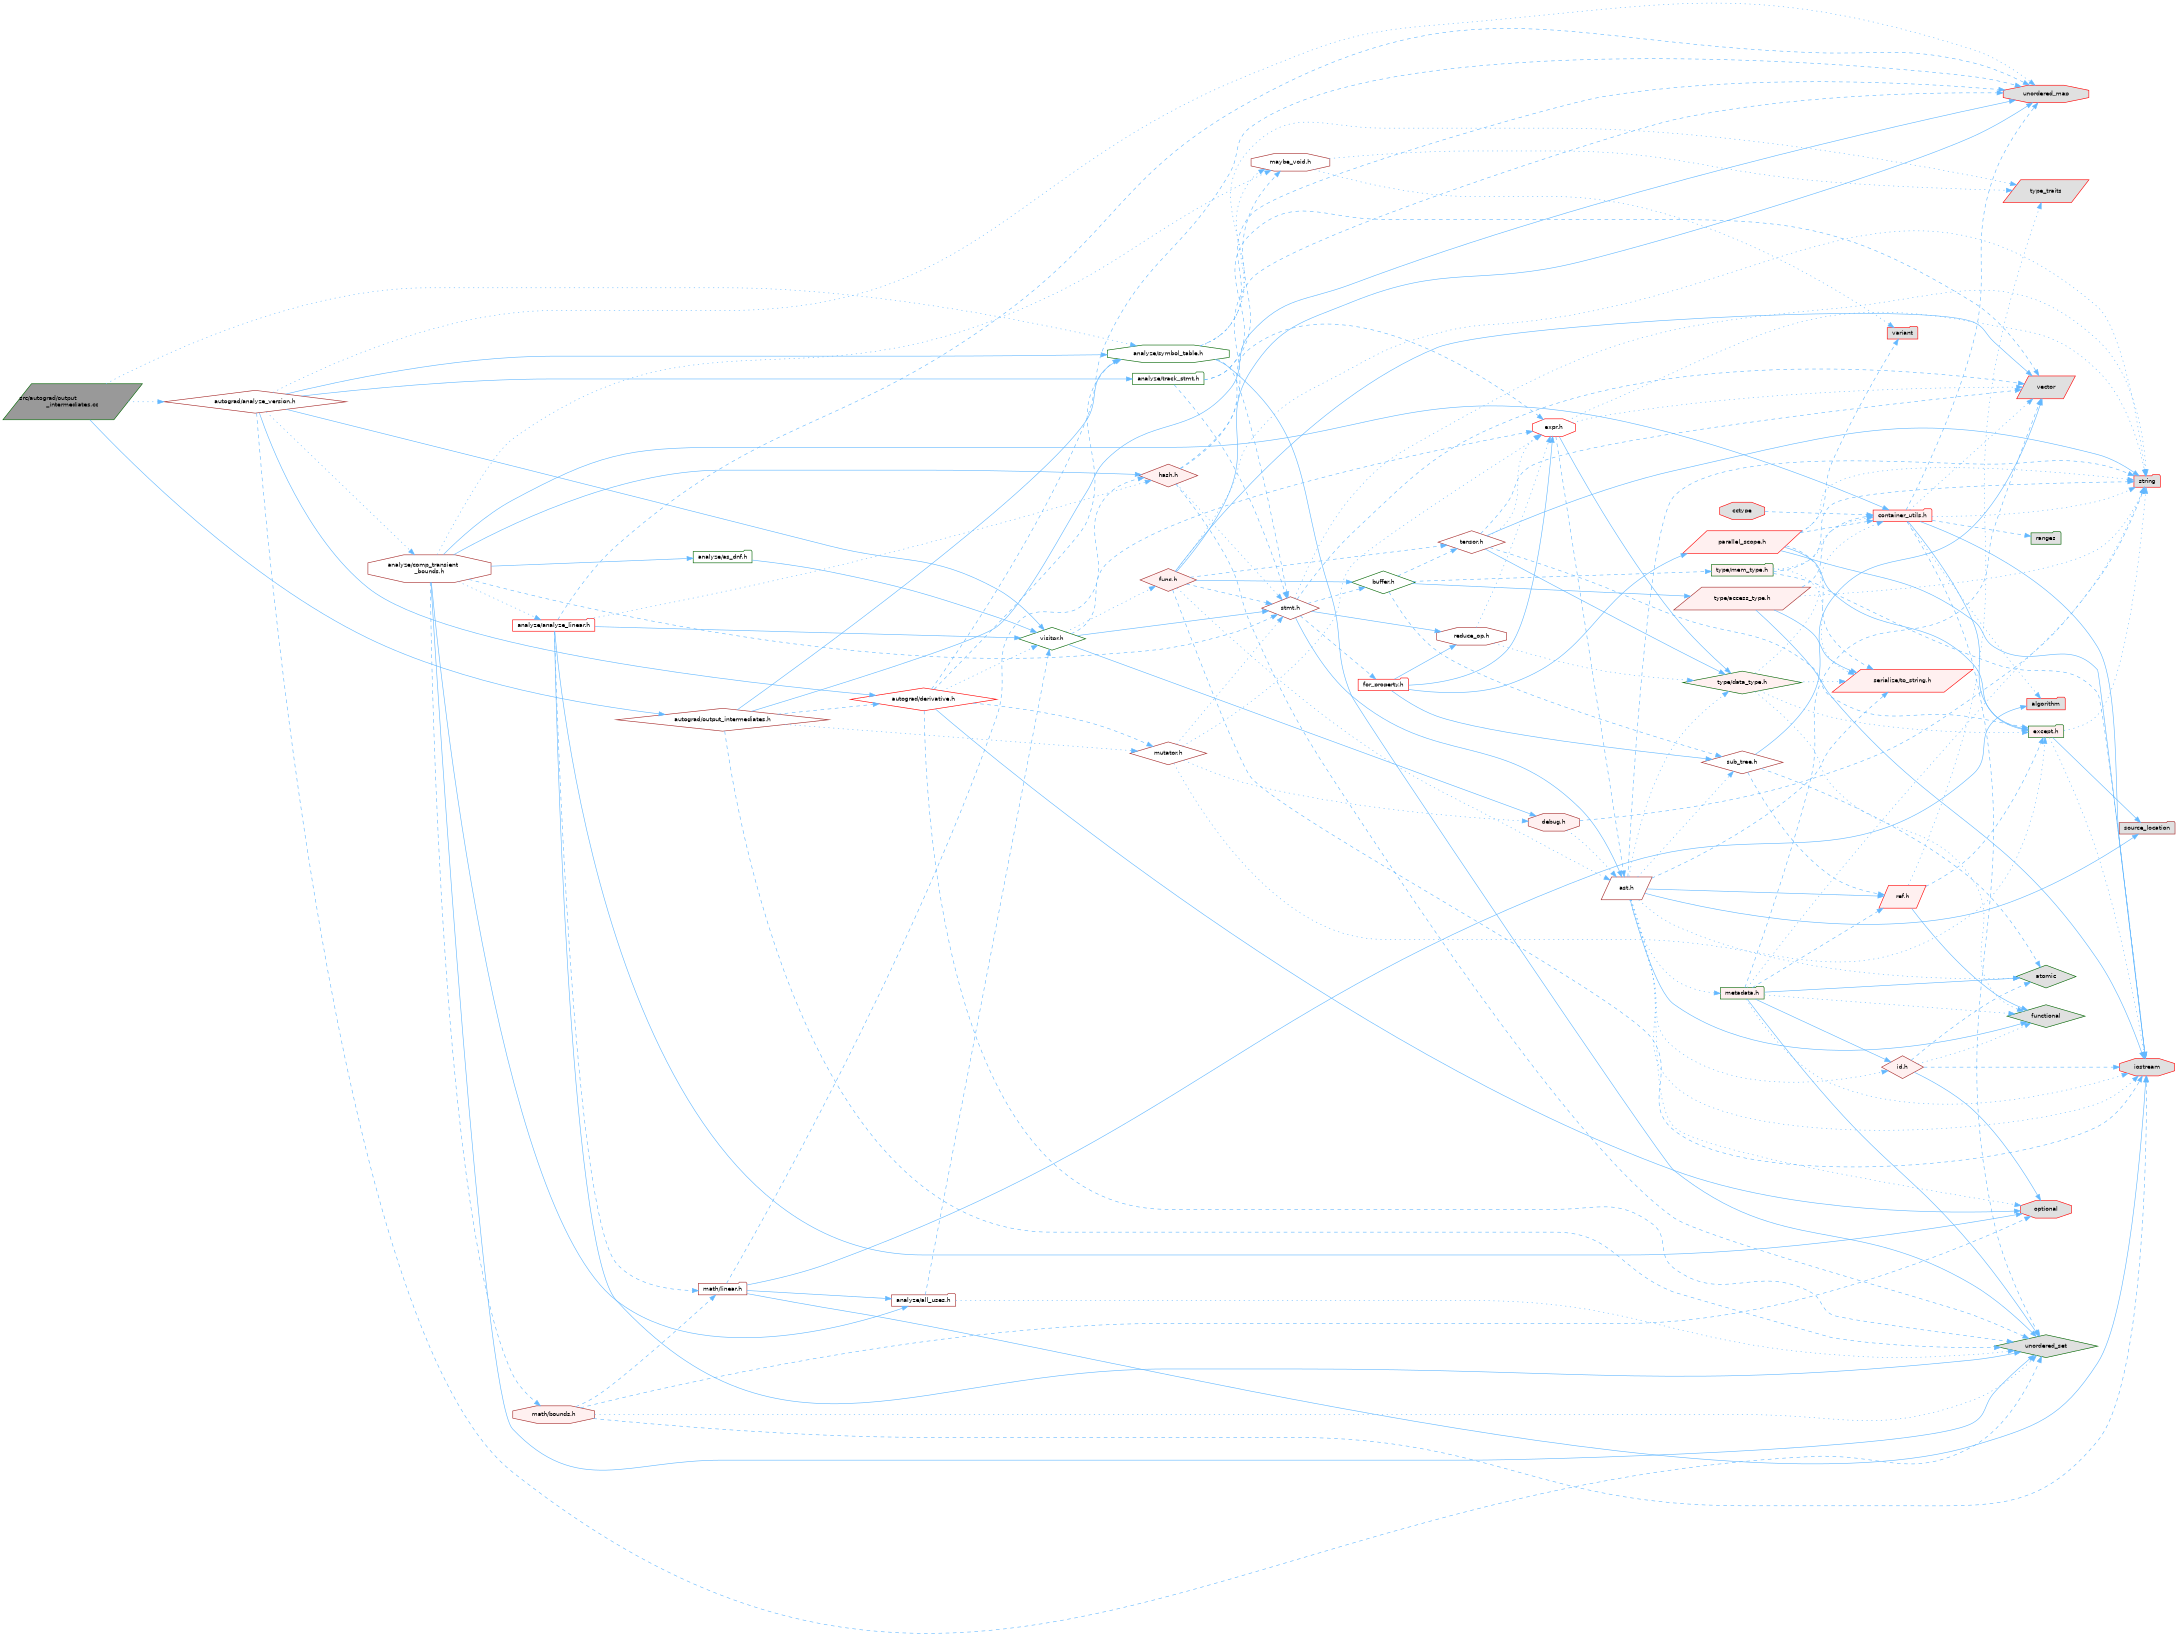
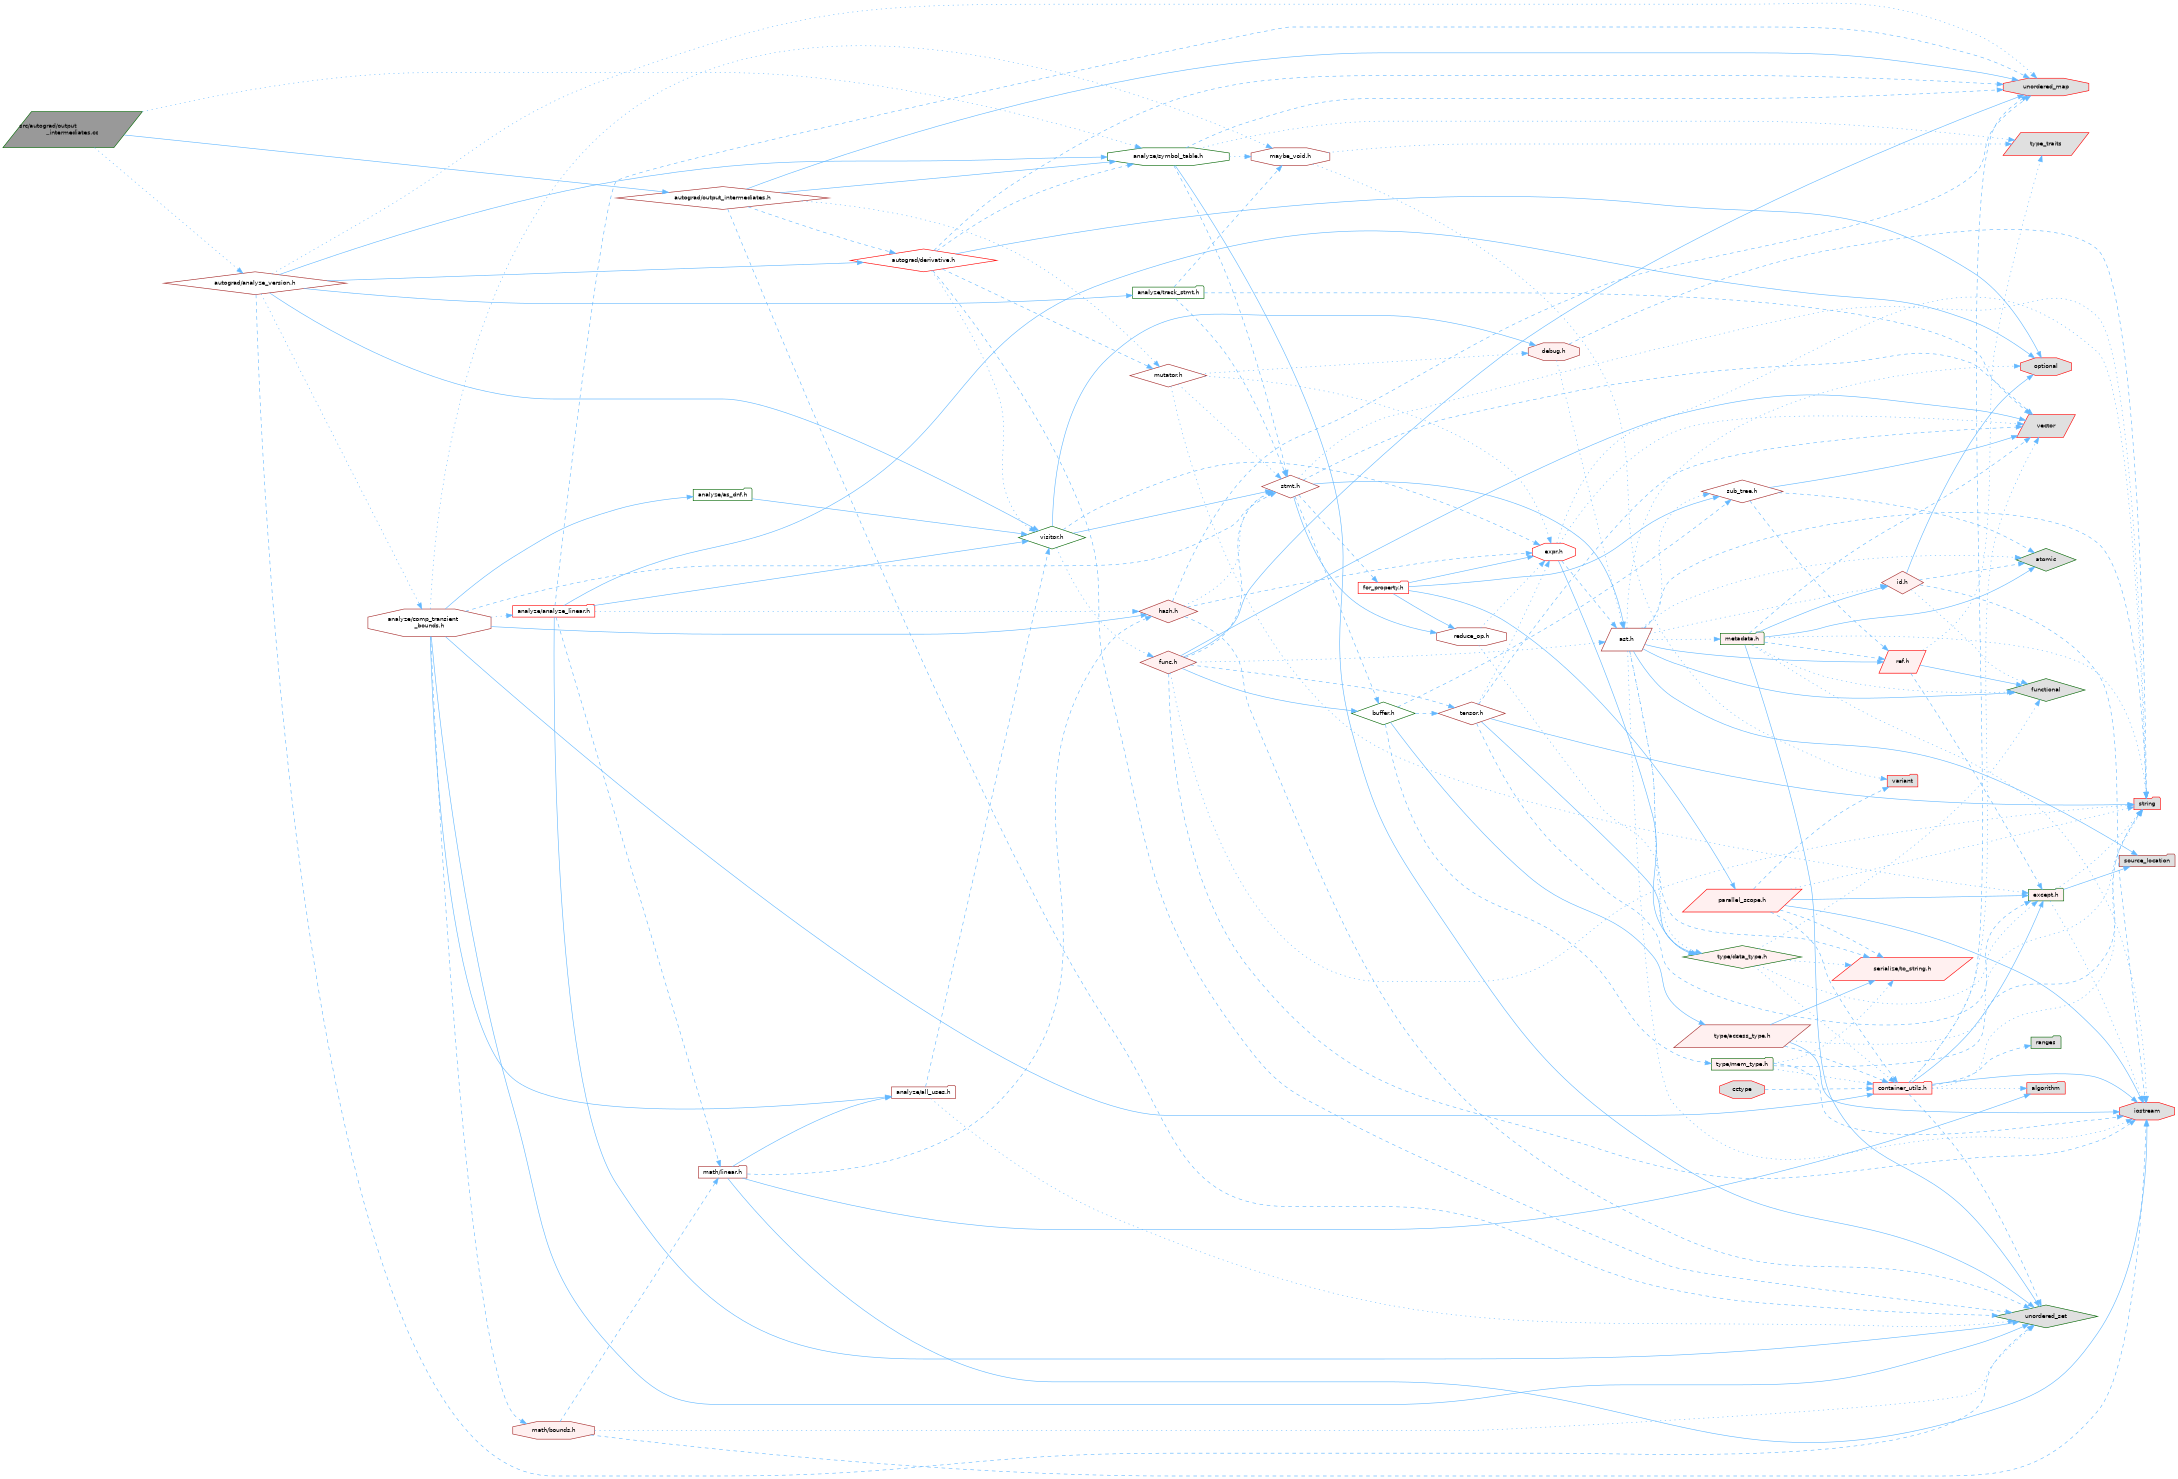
(1307, 1323) -> none
